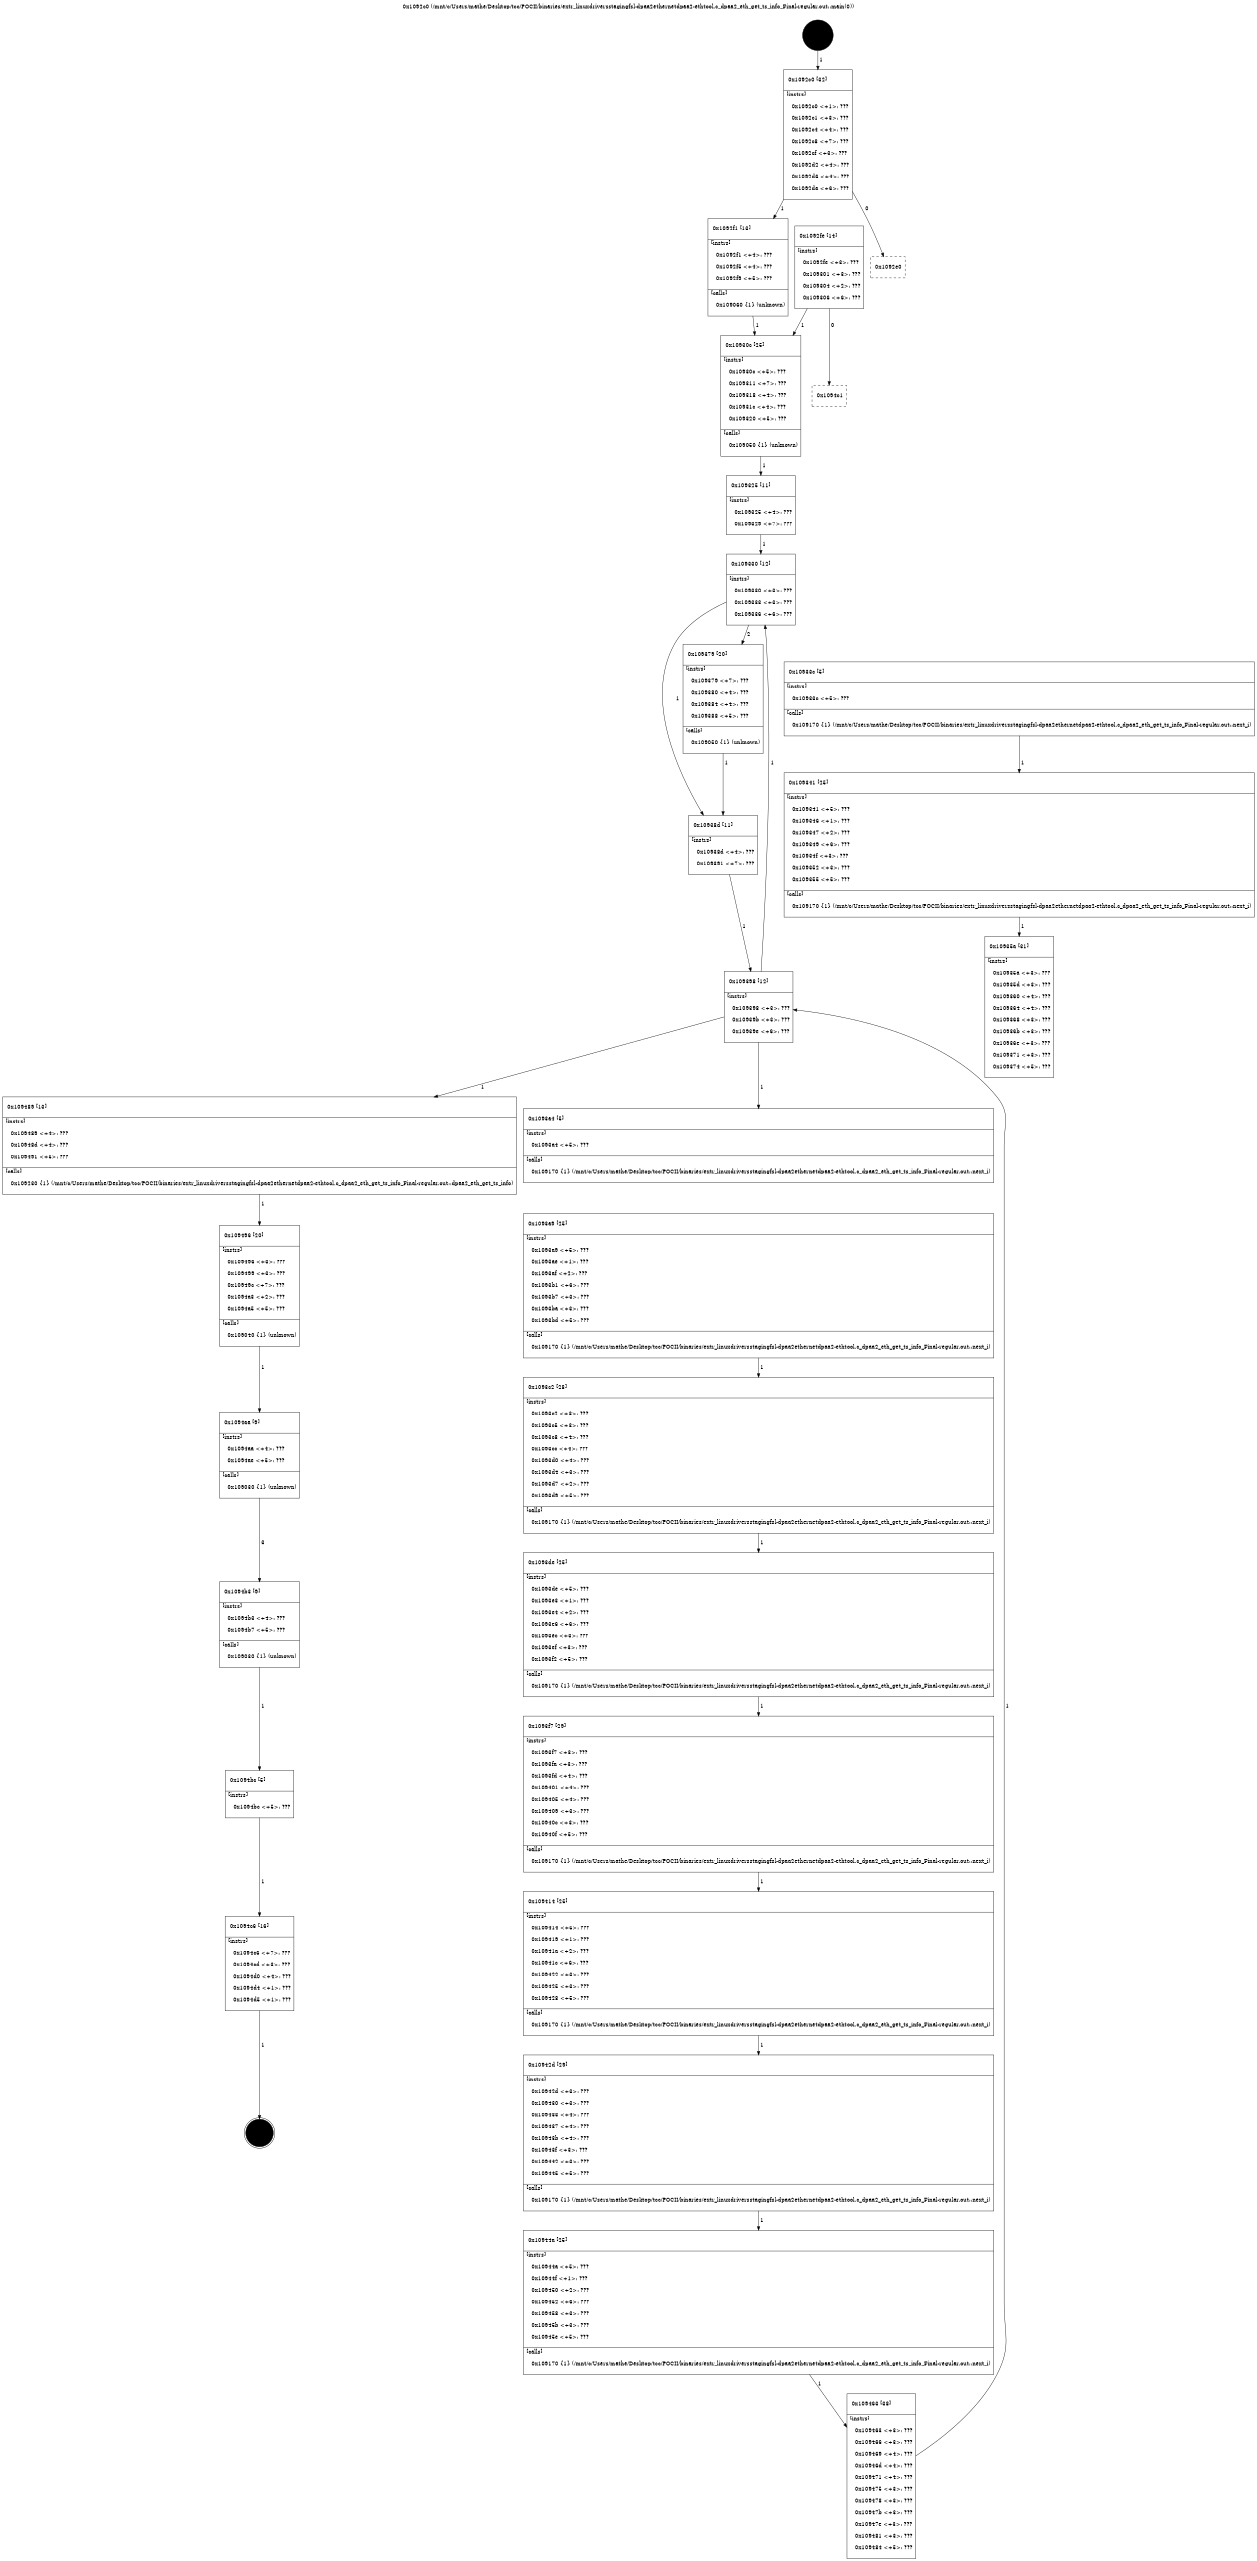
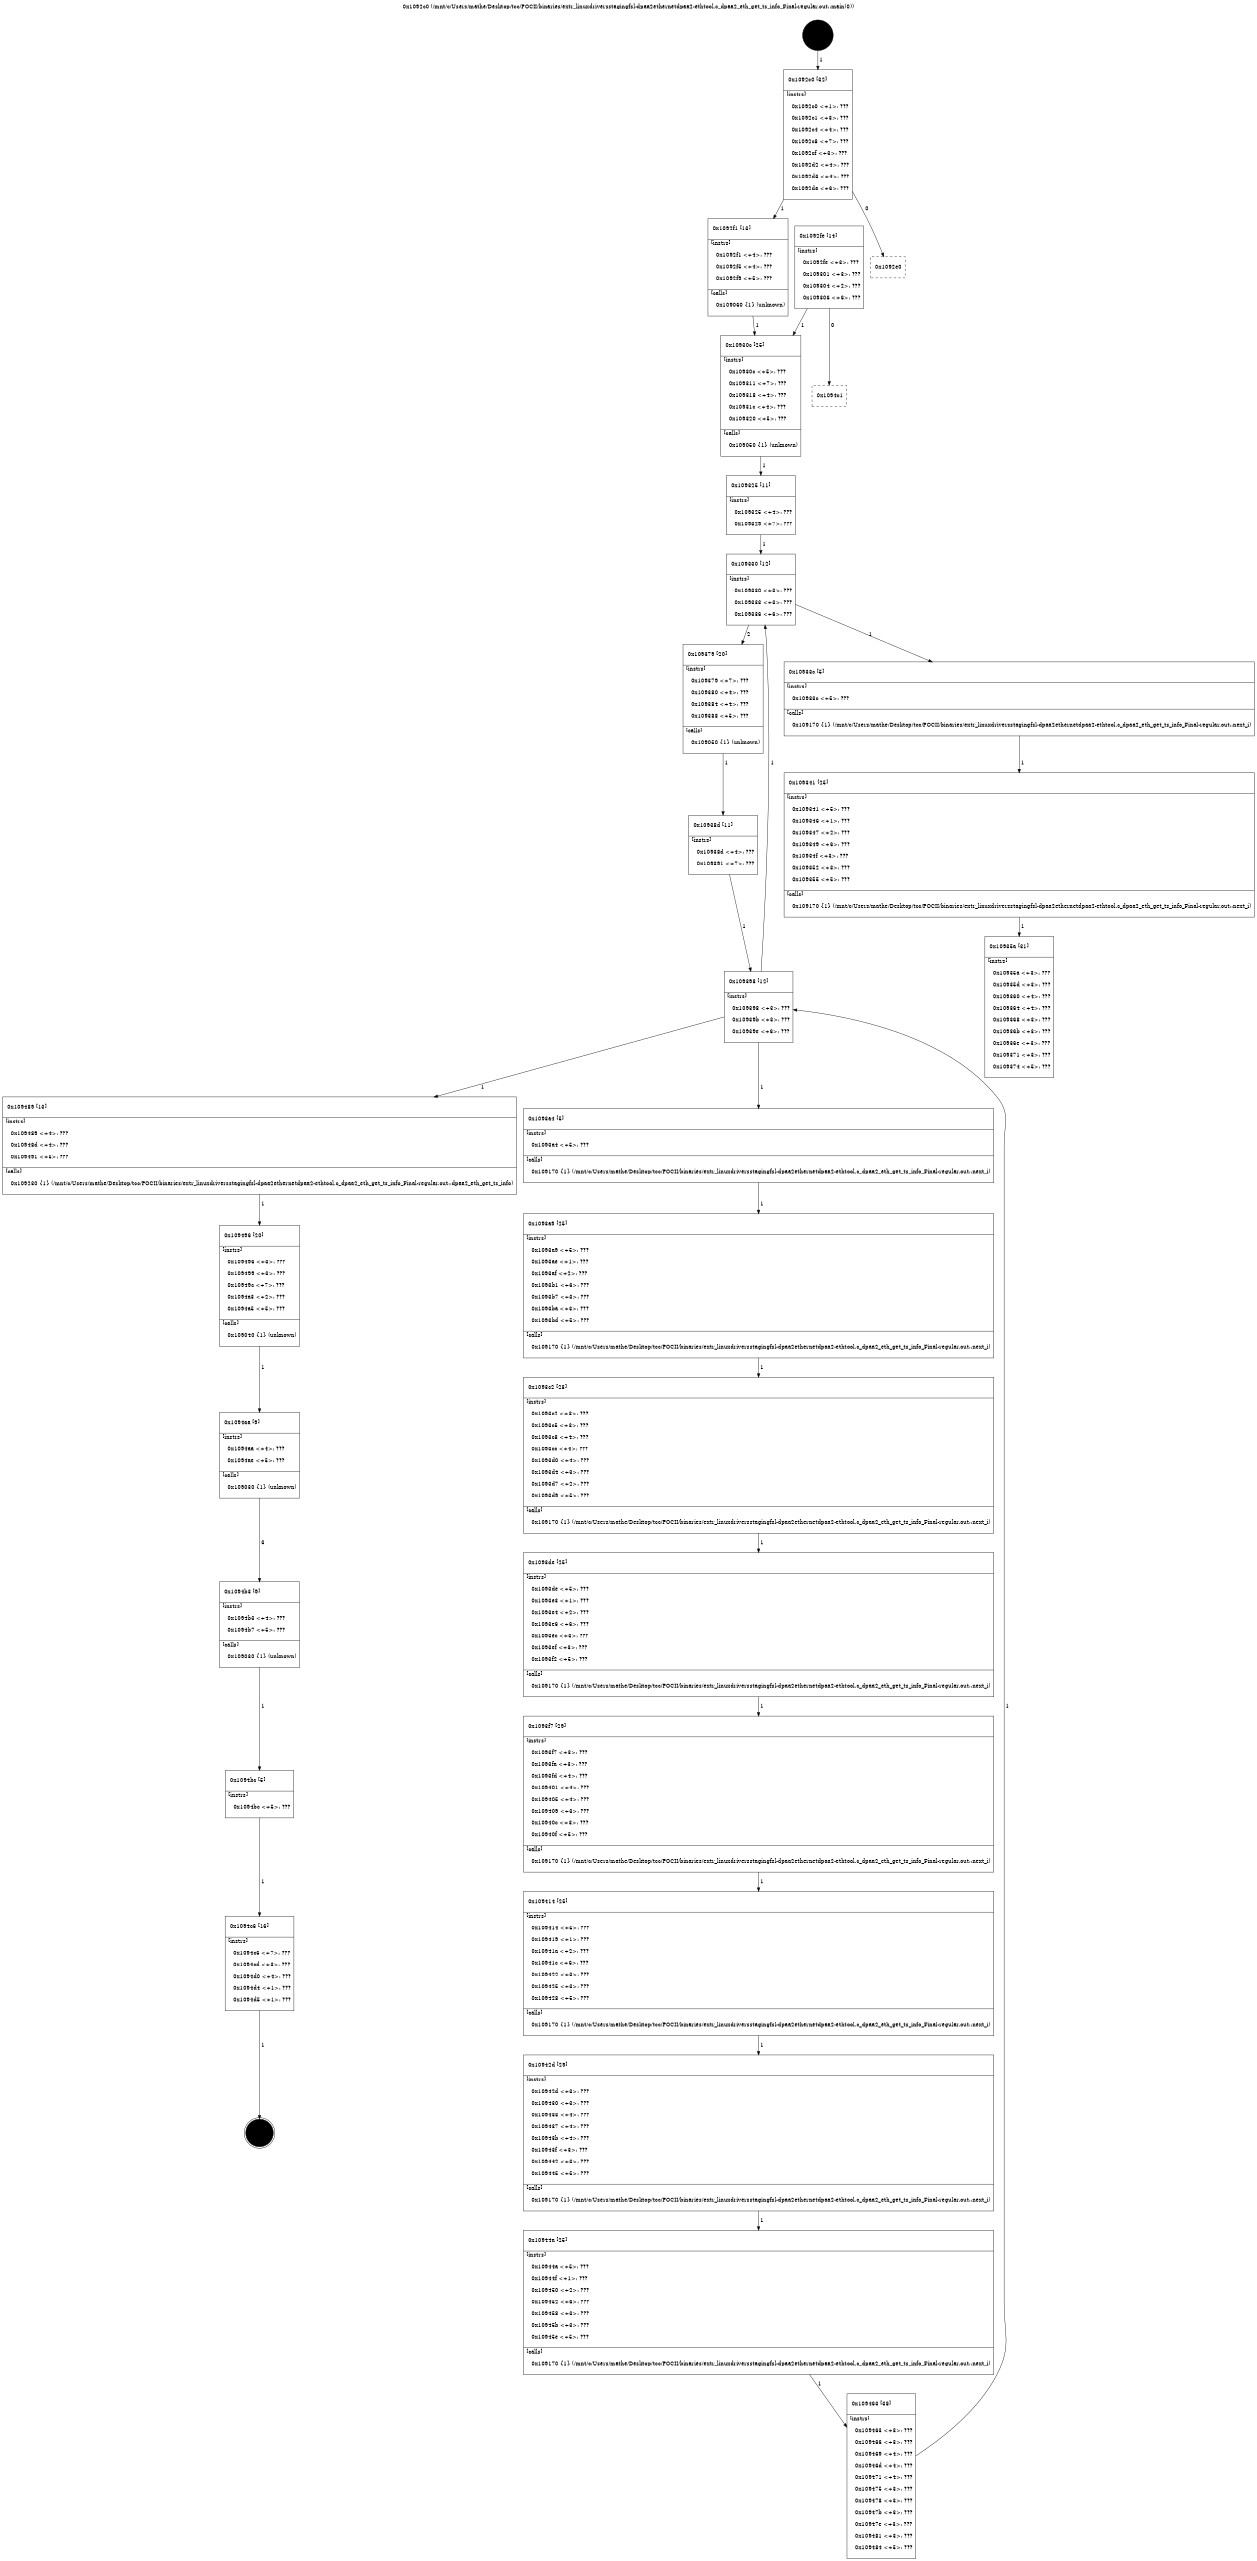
(663, 697) -> (862, 632)
none -> (759, 1196)
